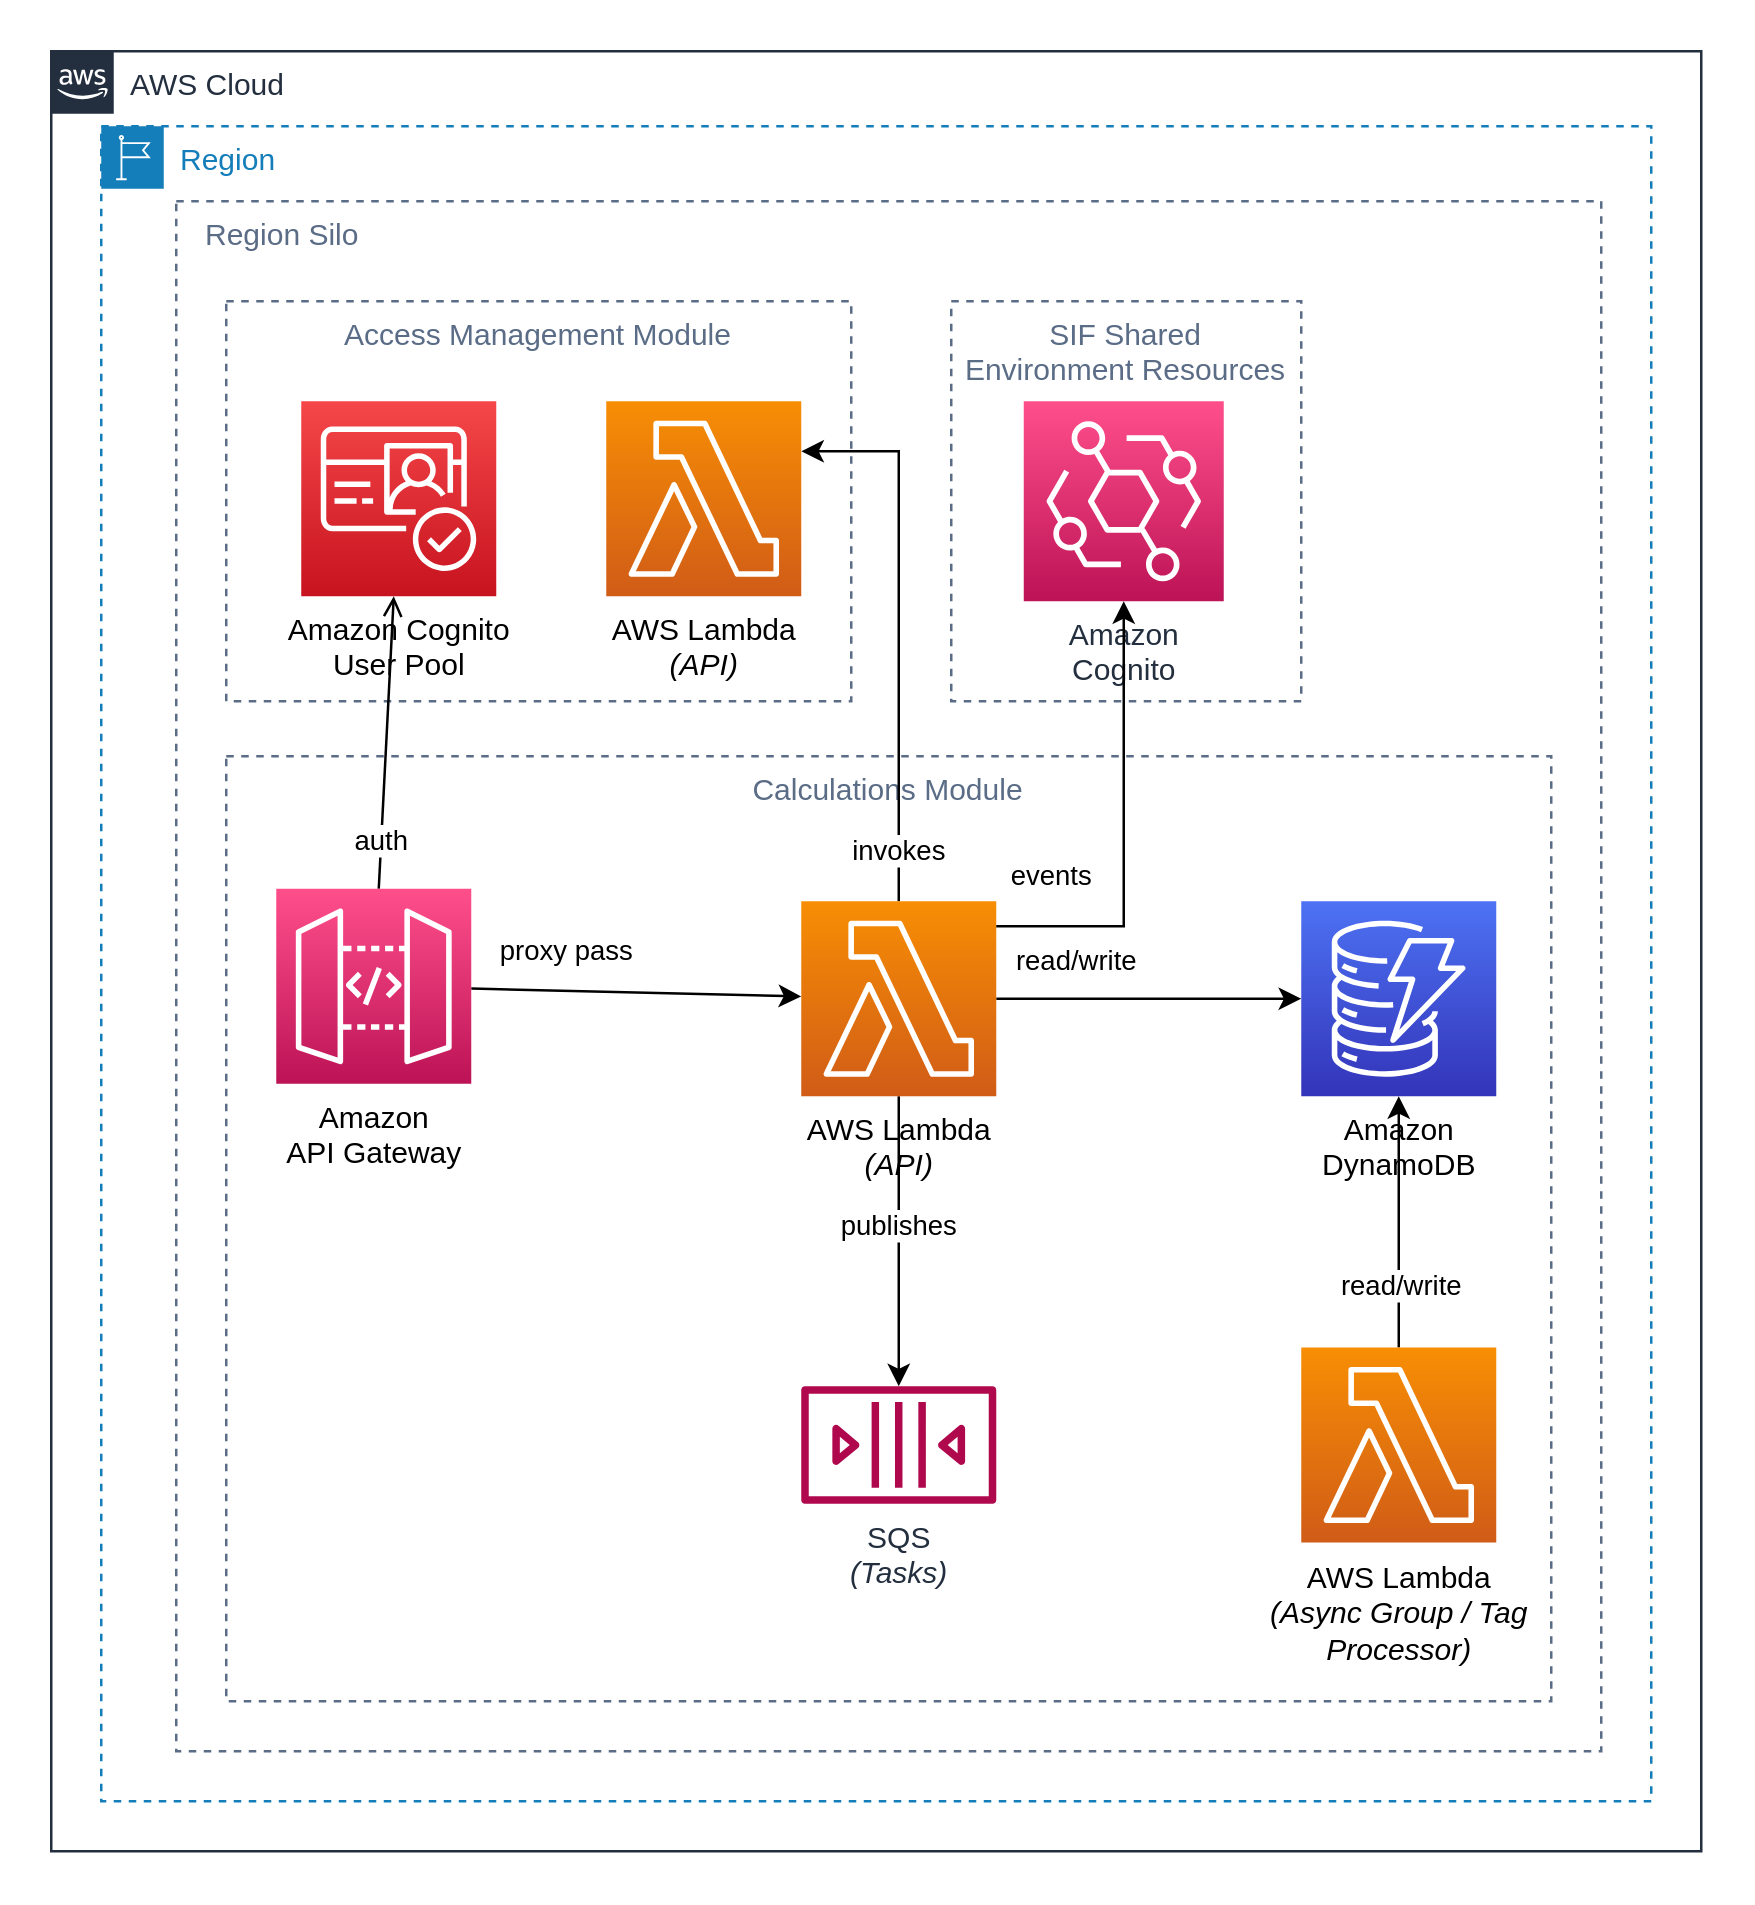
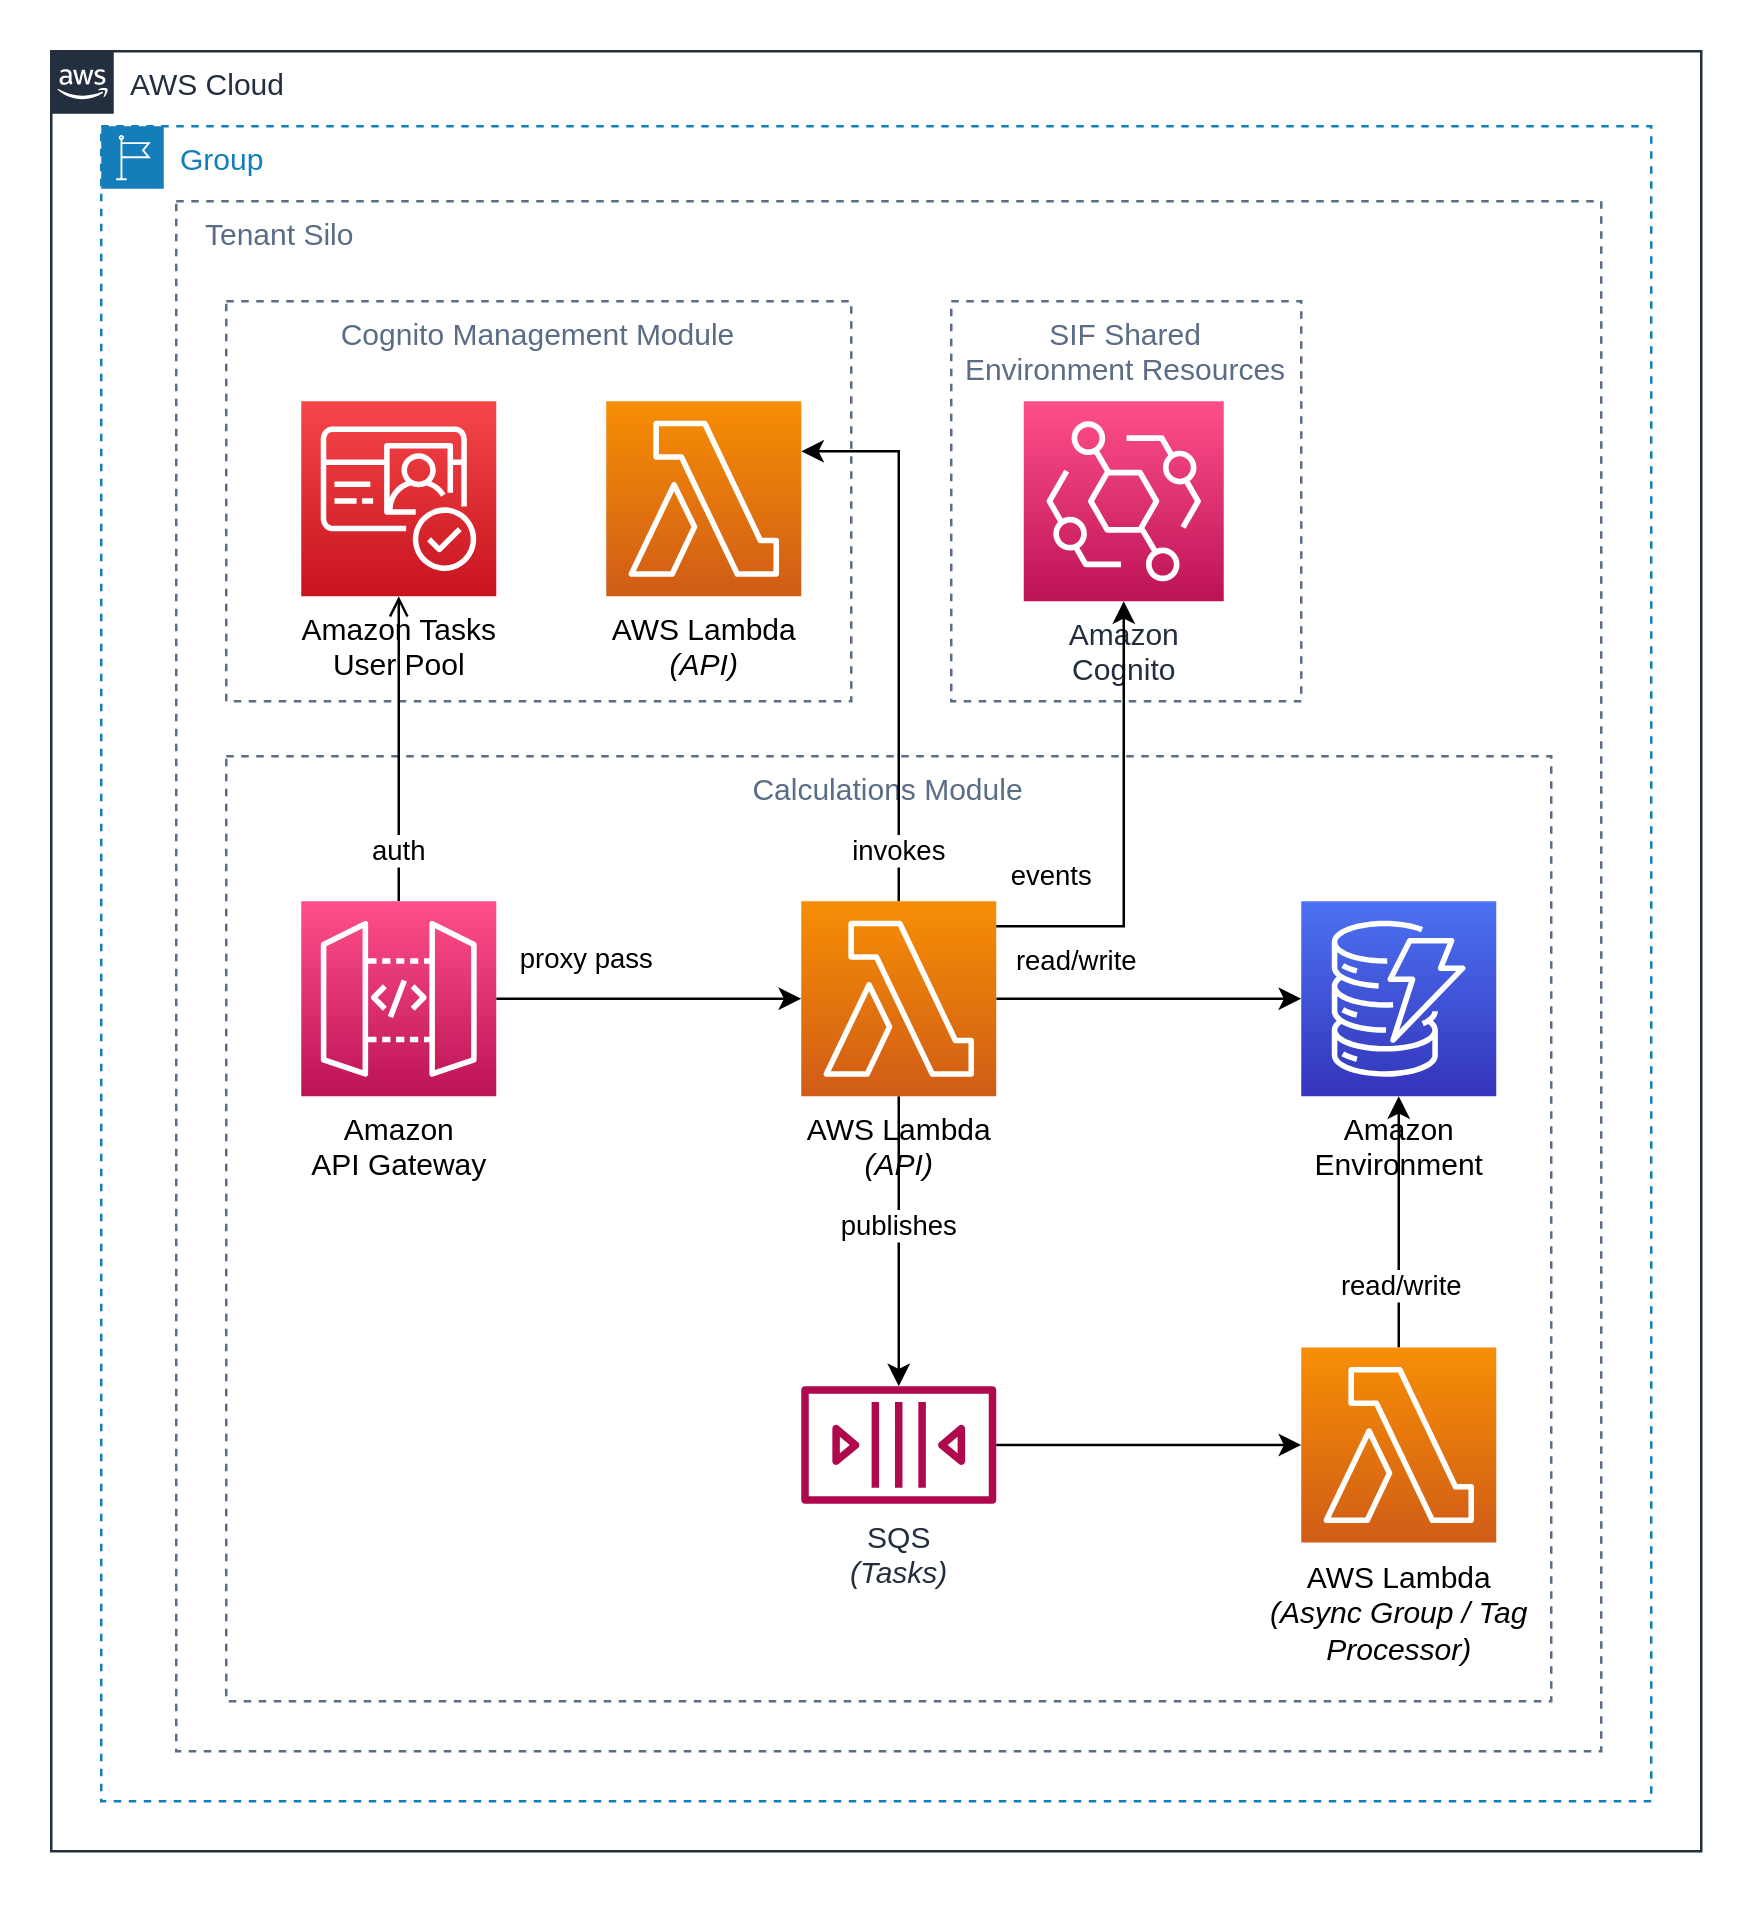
(228, 162) -> (223, 162)
(257, 235) -> (261, 235)
(538, 335) -> (538, 335)
(400, 650) -> (400, 650)
(374, 986) -> (399, 999)
(1400, 1150) -> (1400, 1150)
none -> (1140, 1445)
